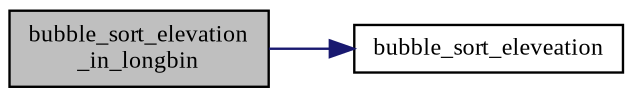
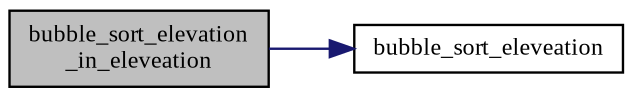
(139, 49) -> (139, 49)
